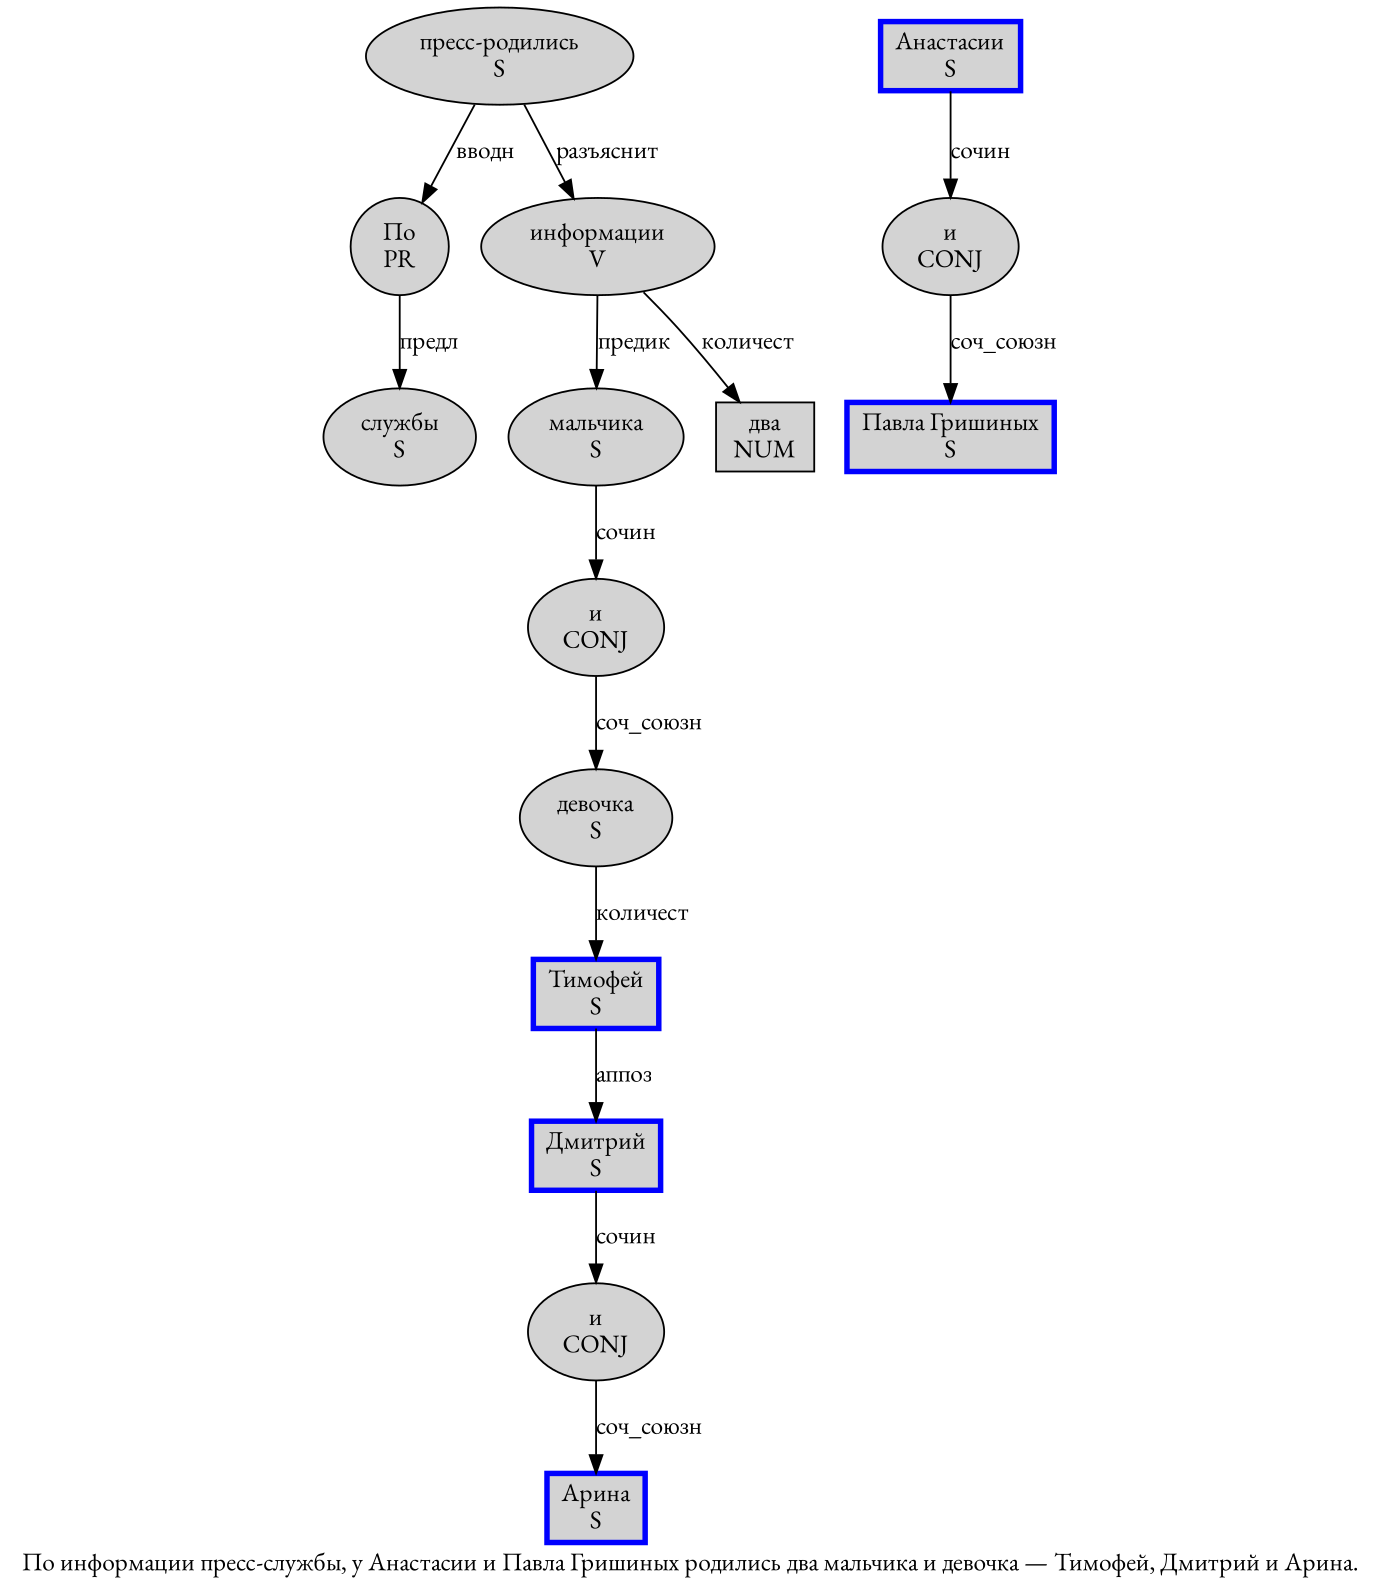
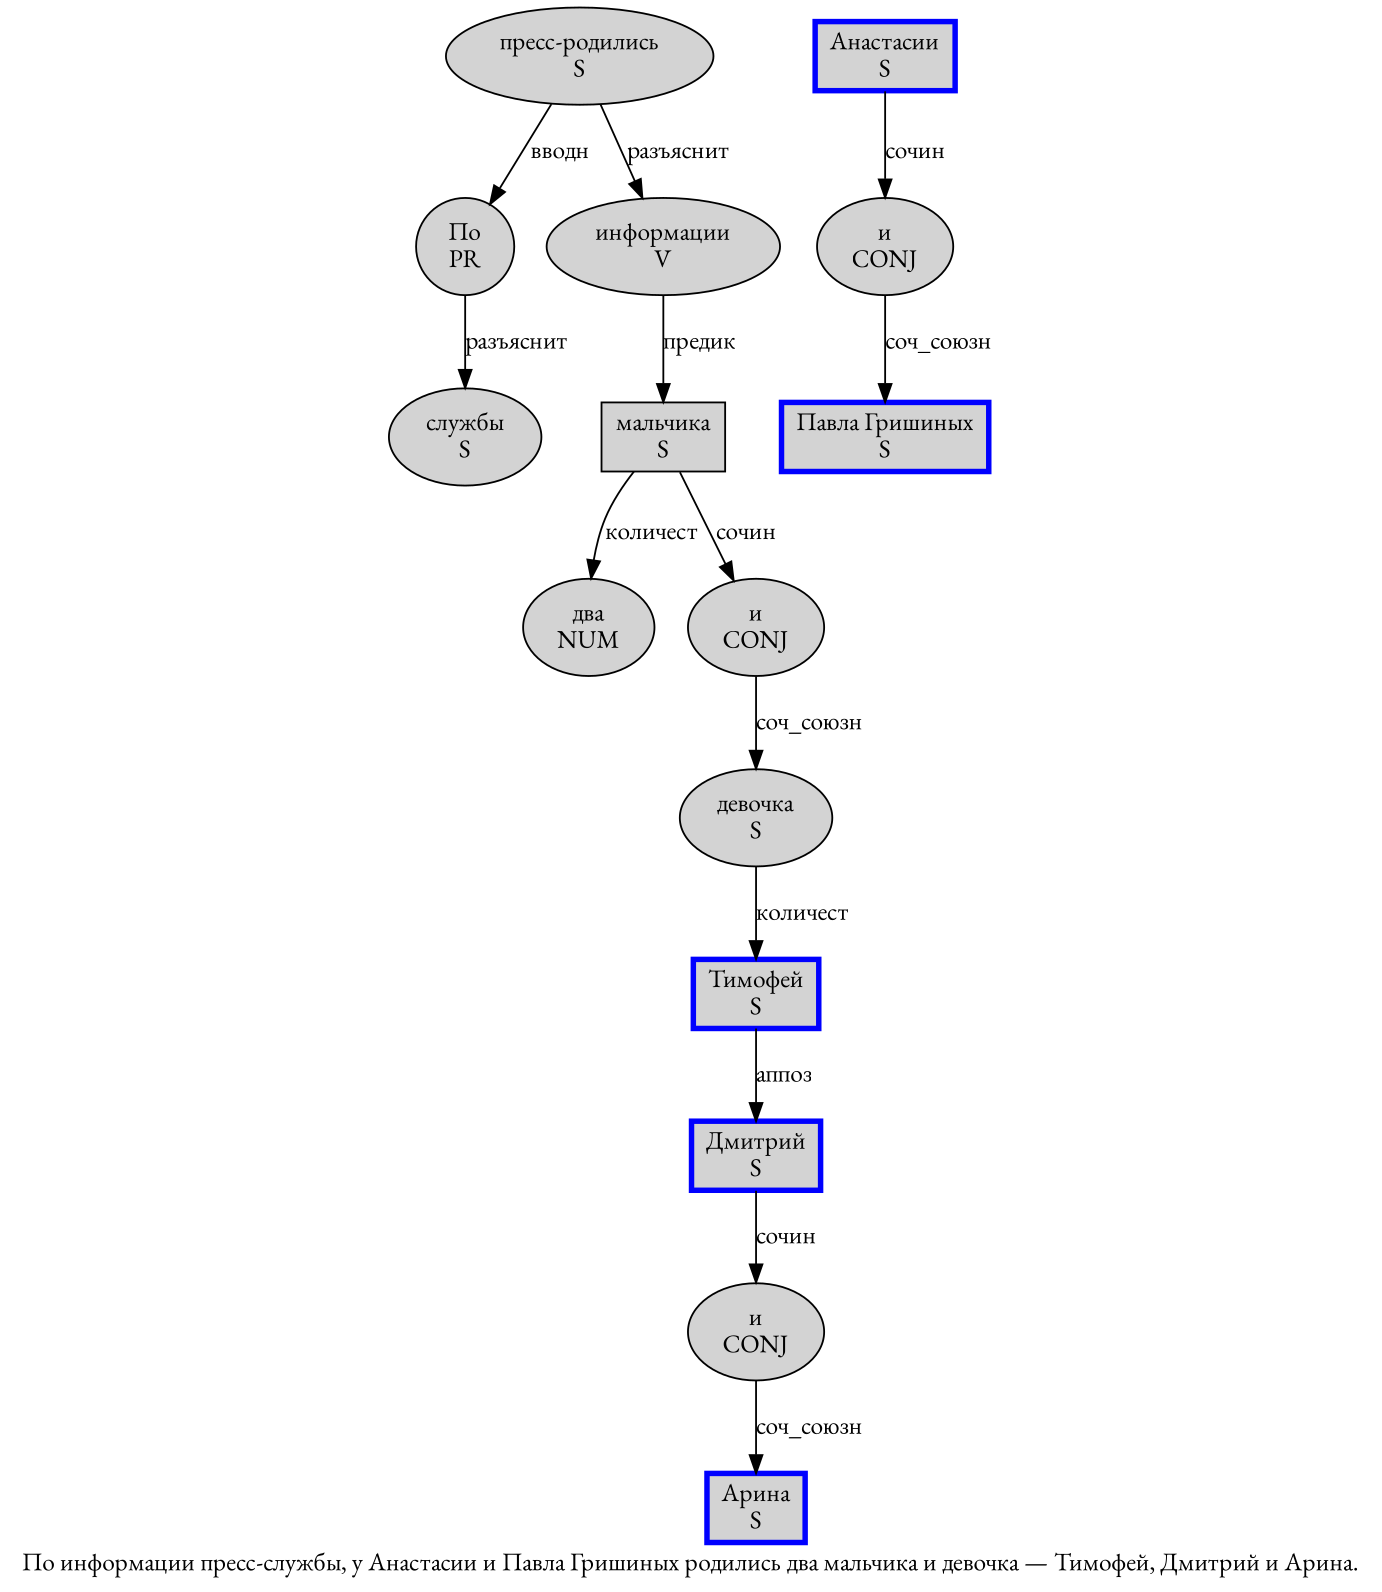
(687, 339) -> (608, 513)
(430, 342) -> (517, 342)
(596, 437) -> (663, 437)
(765, 437) -> (589, 627)
